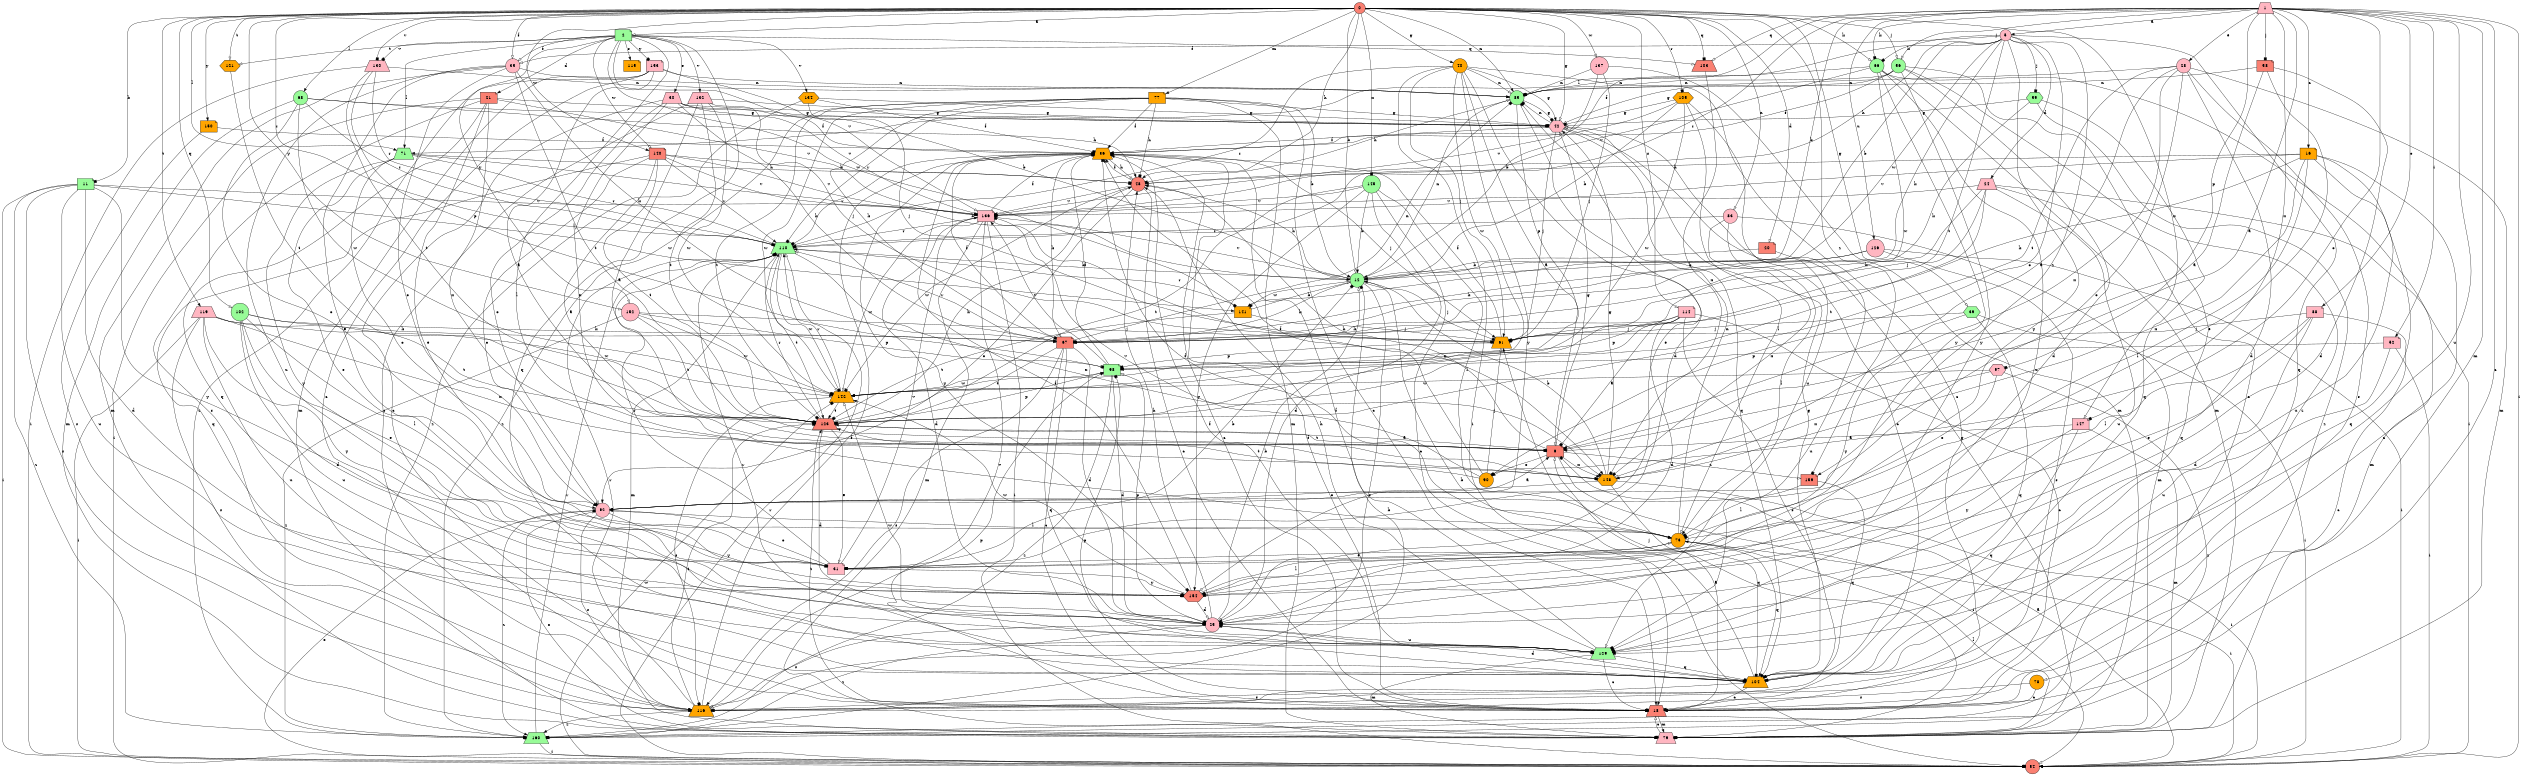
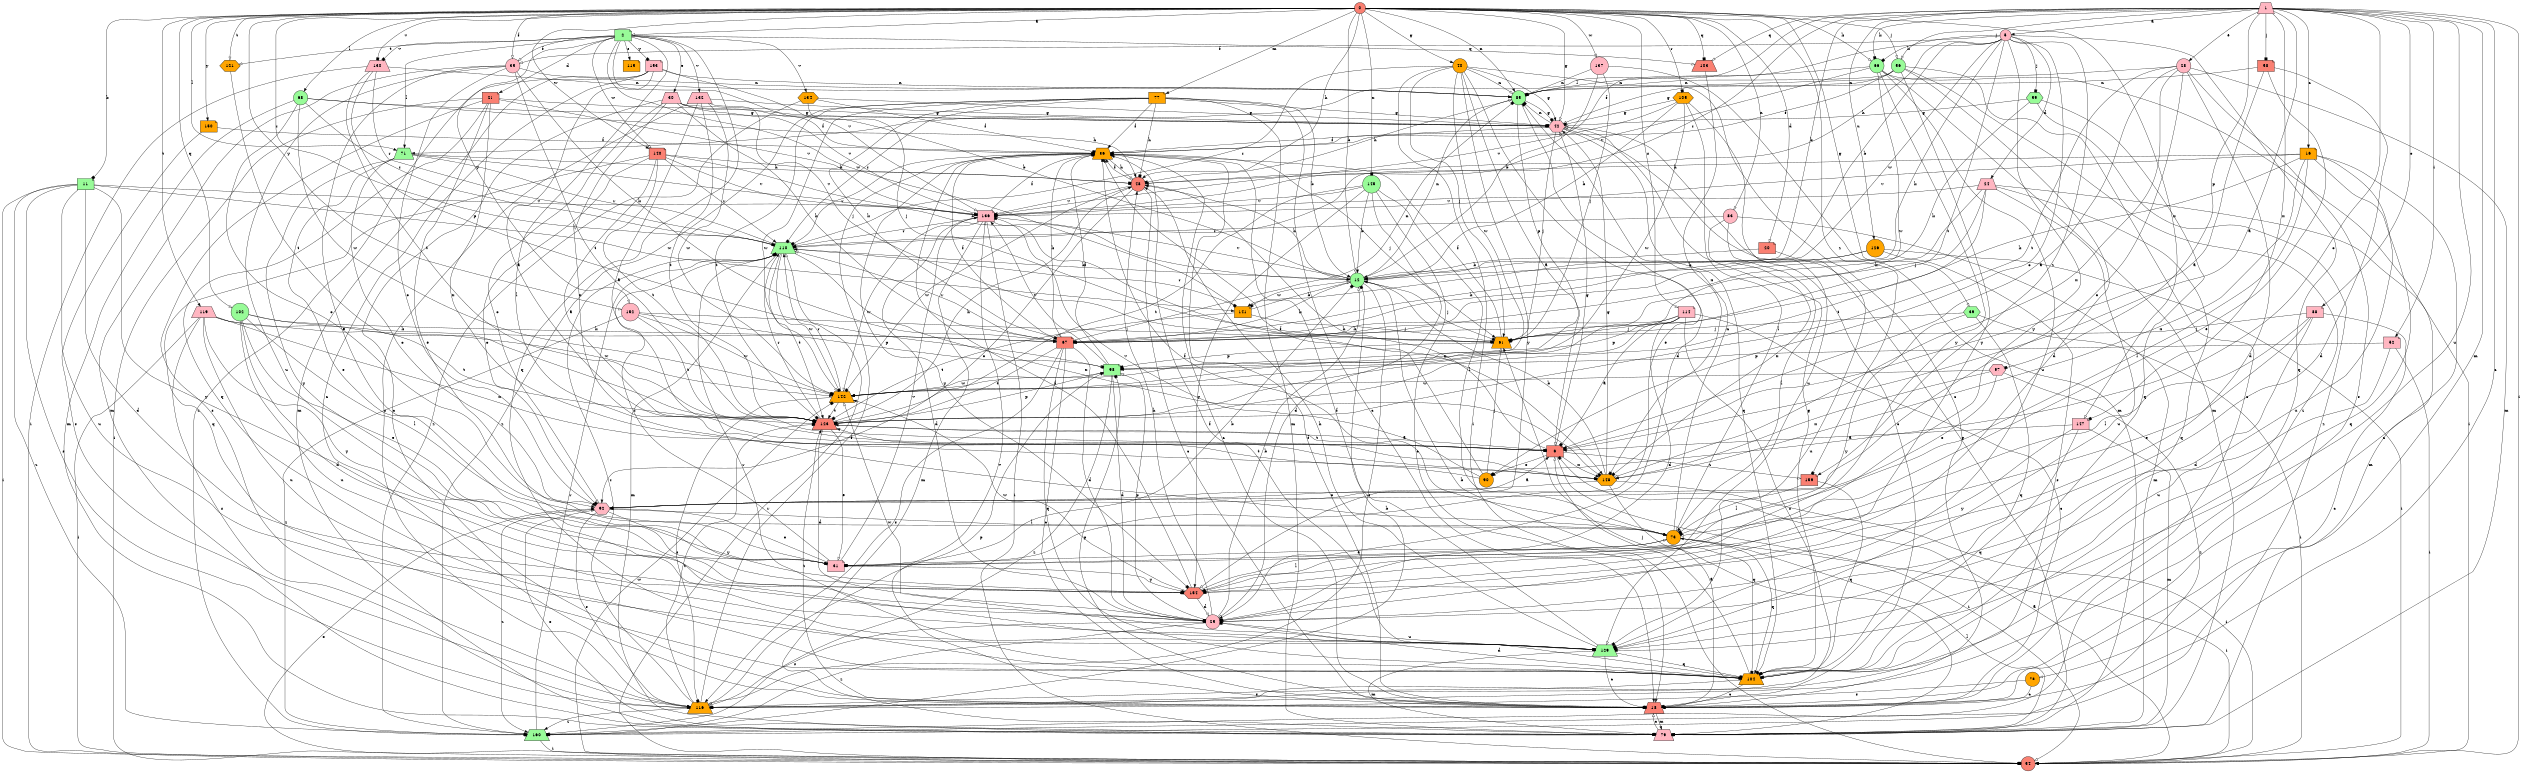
(1875, 248) -> (1875, 248)
(602, 510) -> (602, 509)
